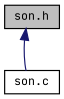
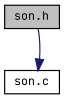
(24, 55) -> (40, 44)
